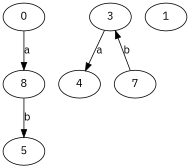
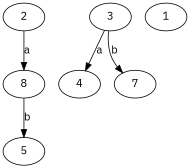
(24, 17) -> (24, 17)
(124, 54) -> (109, 50)
